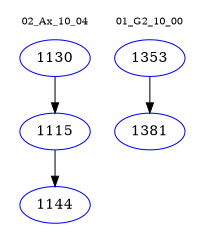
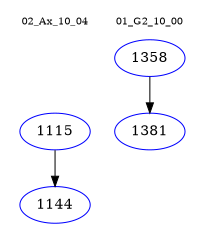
(55, 58) -> none
(150, 58) -> (150, 58)
